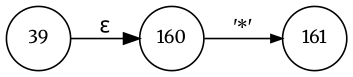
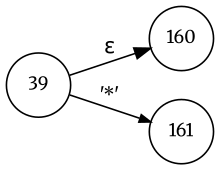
(238, 39) -> (105, 107)
